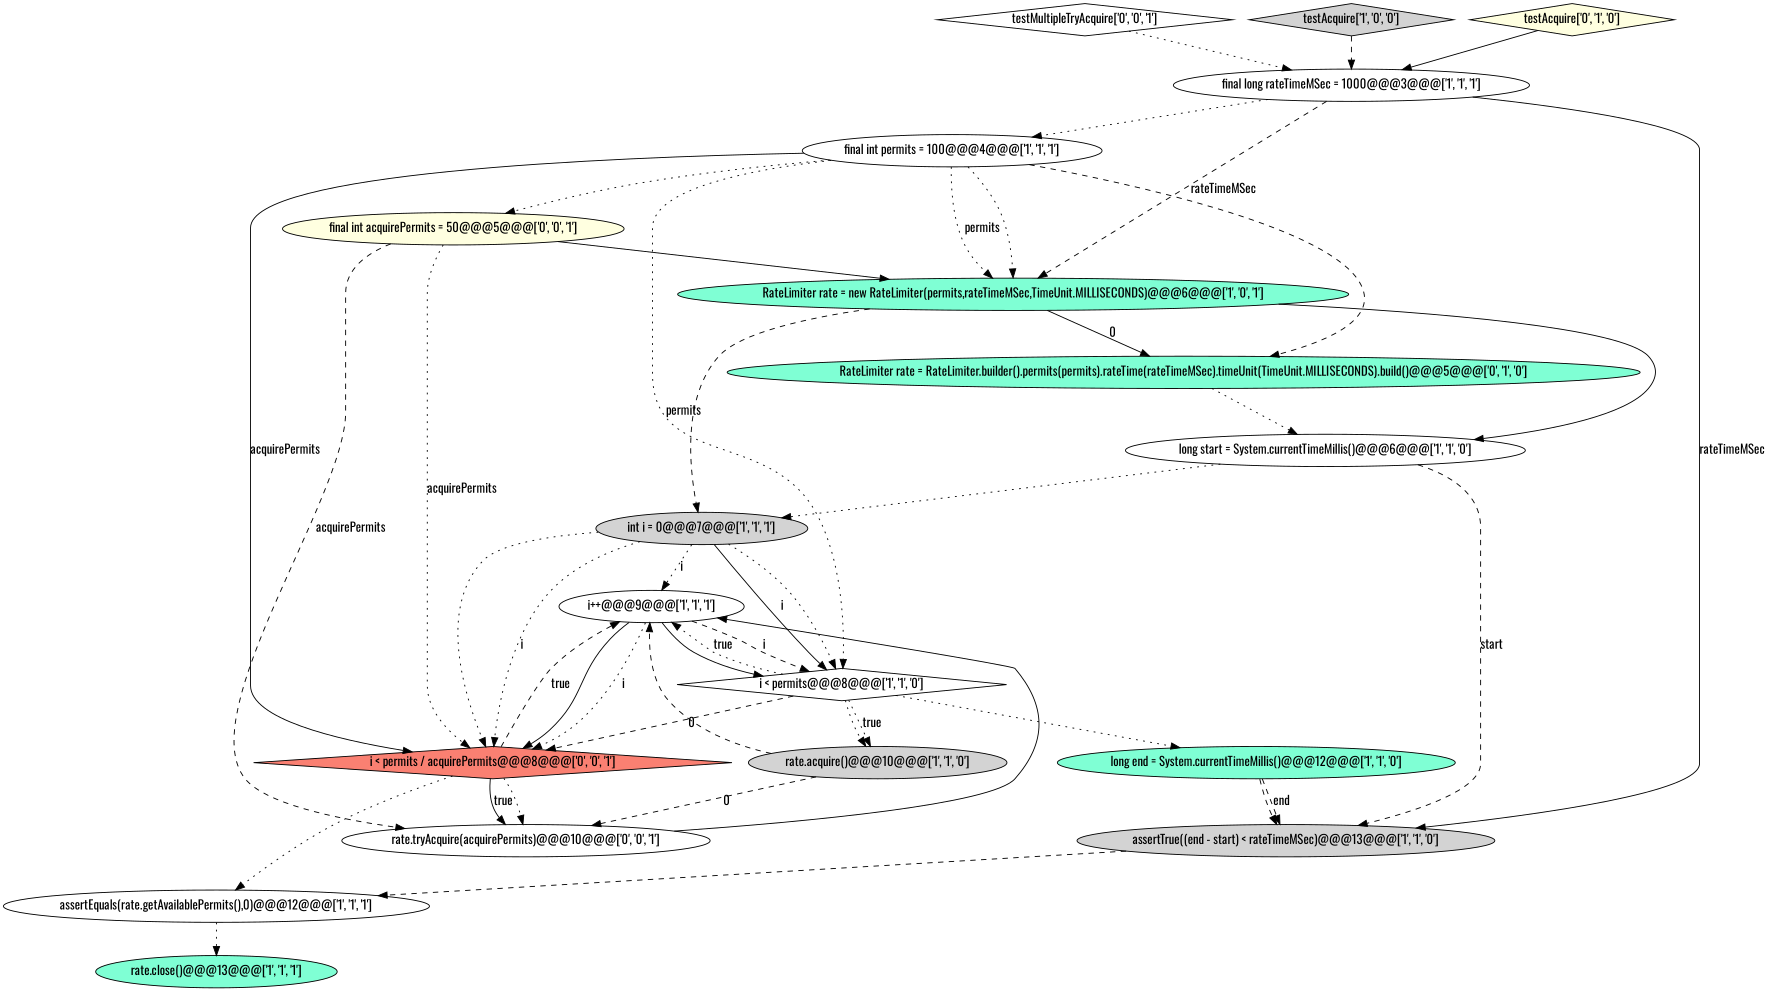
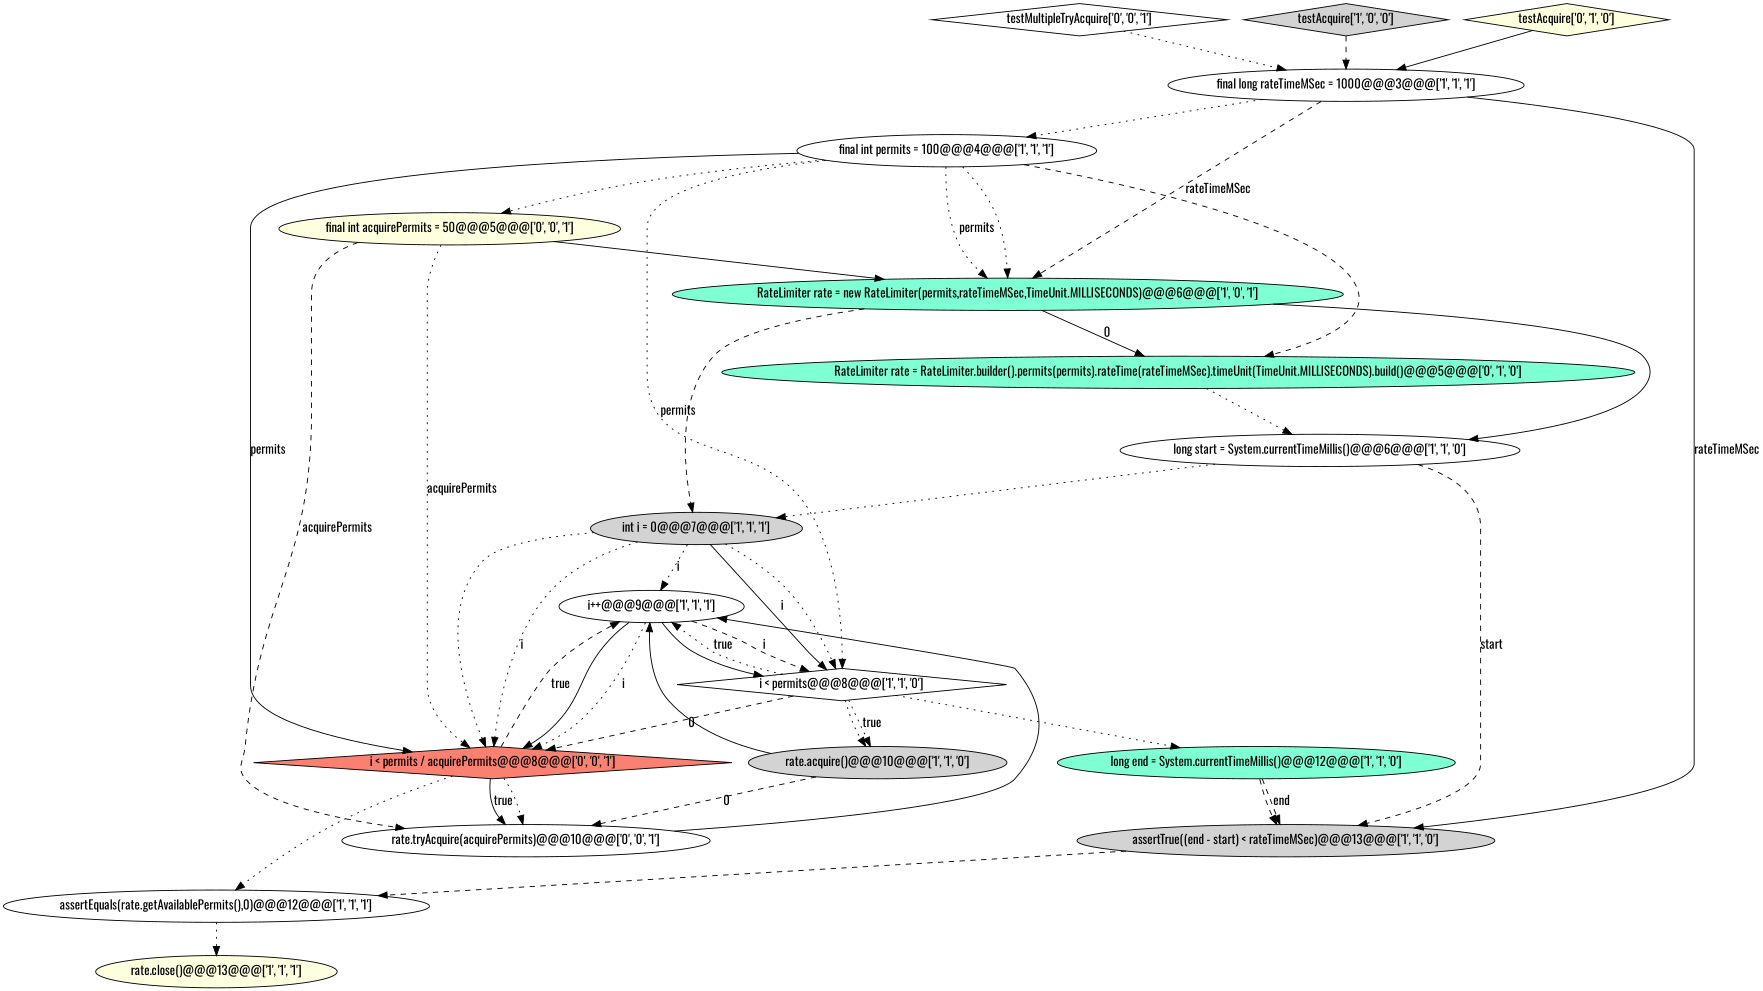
(286, 450) -> (268, 450)
(681, 713) -> (681, 713)
(216, 972) -> (216, 972)
